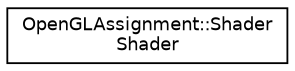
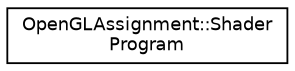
(147, 36) -> (147, 36)
